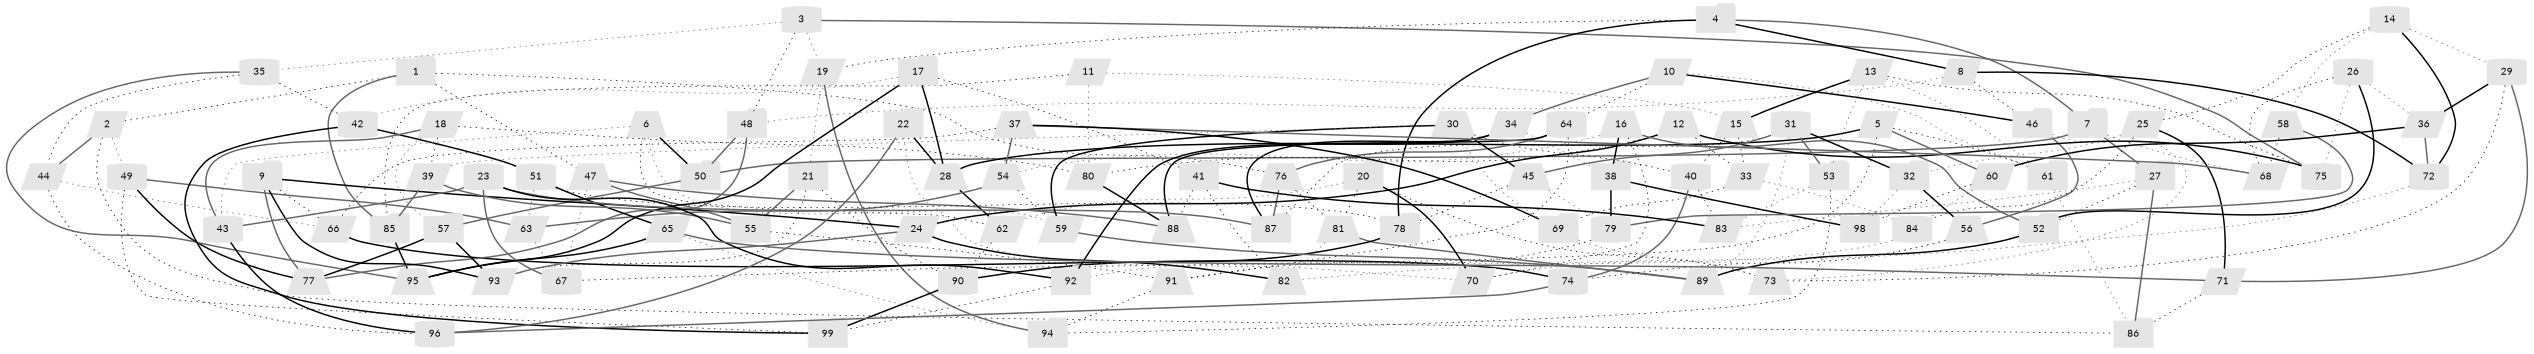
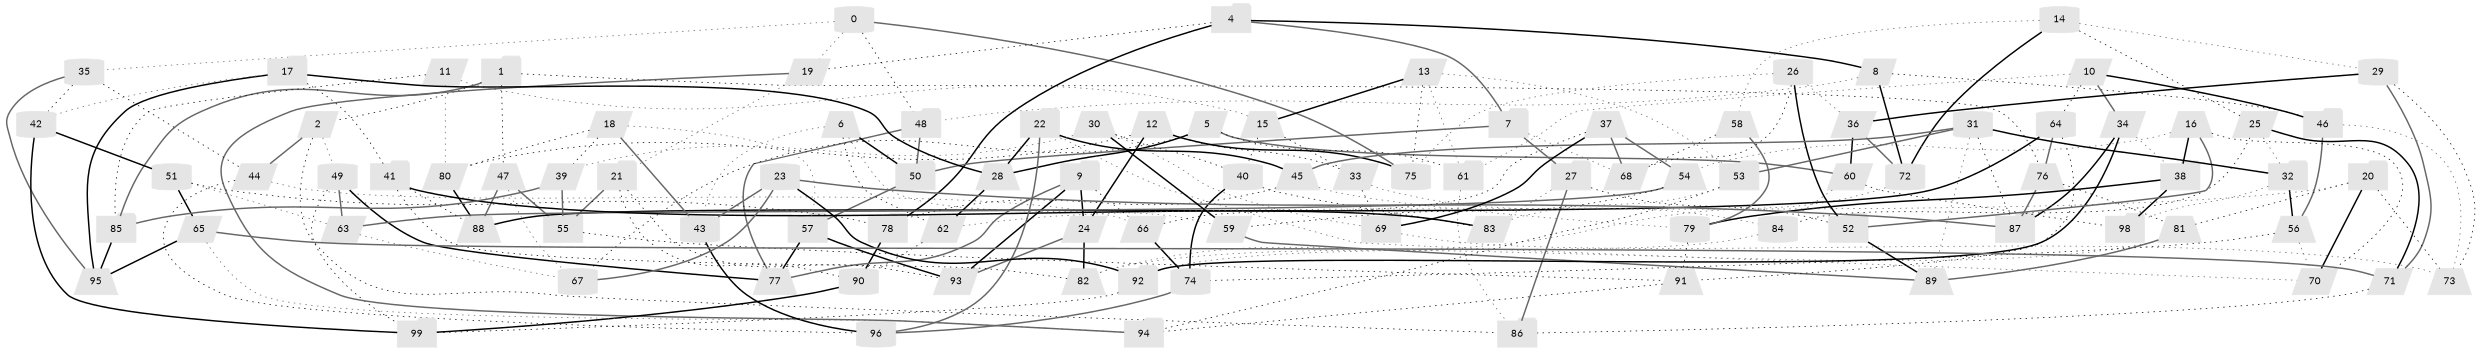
(802, 20) -> (854, 20)
(1493, 152) -> (1194, 152)
(1655, 247) -> (1196, 226)
